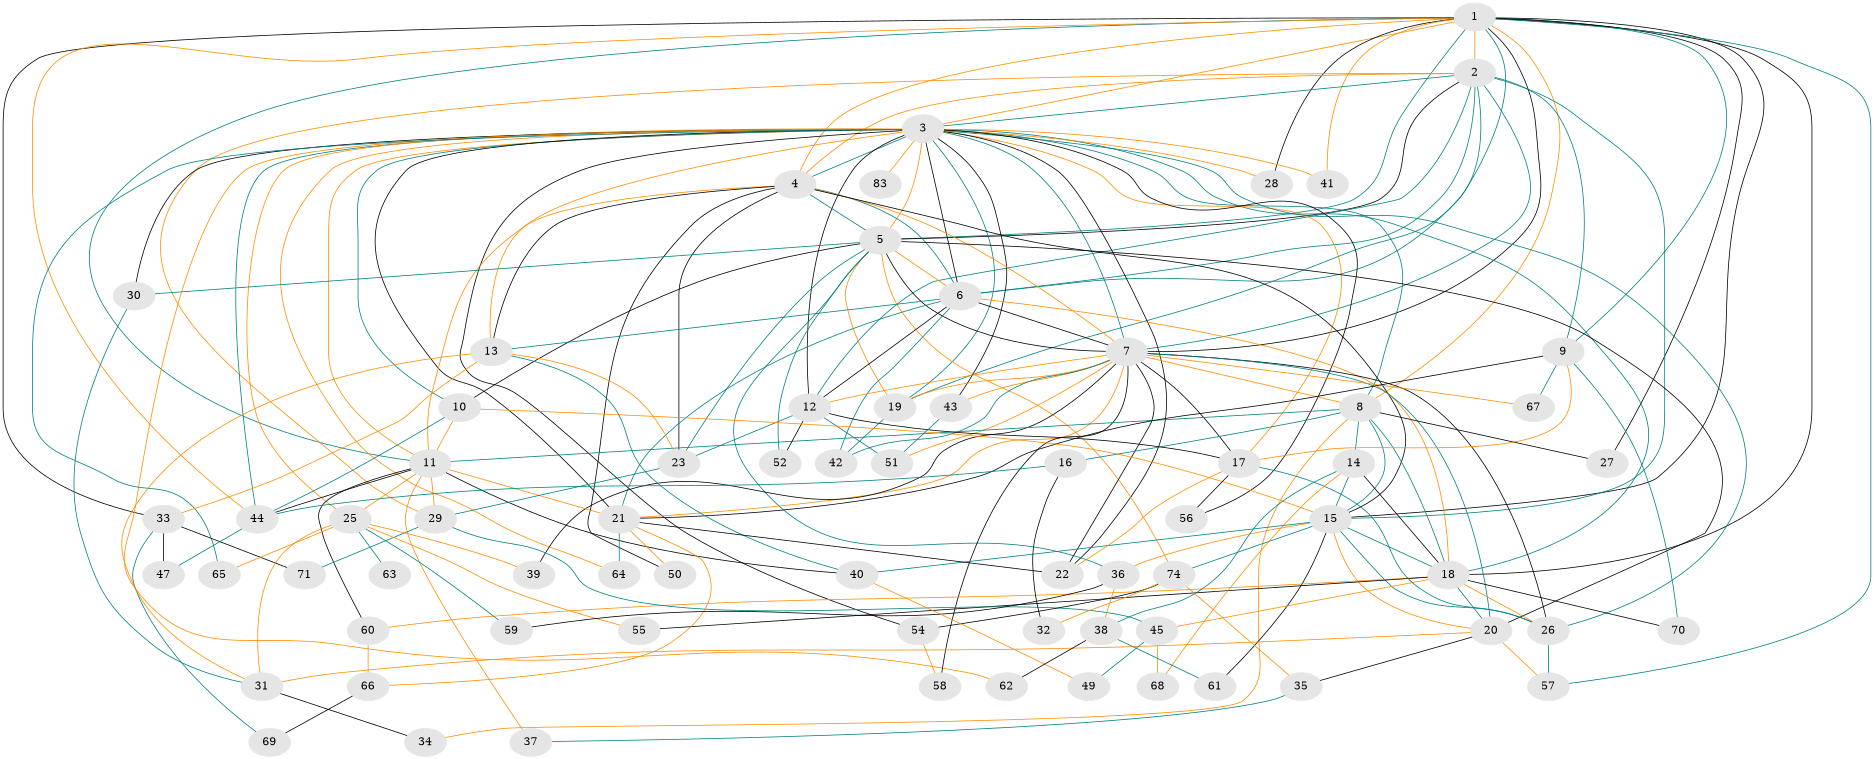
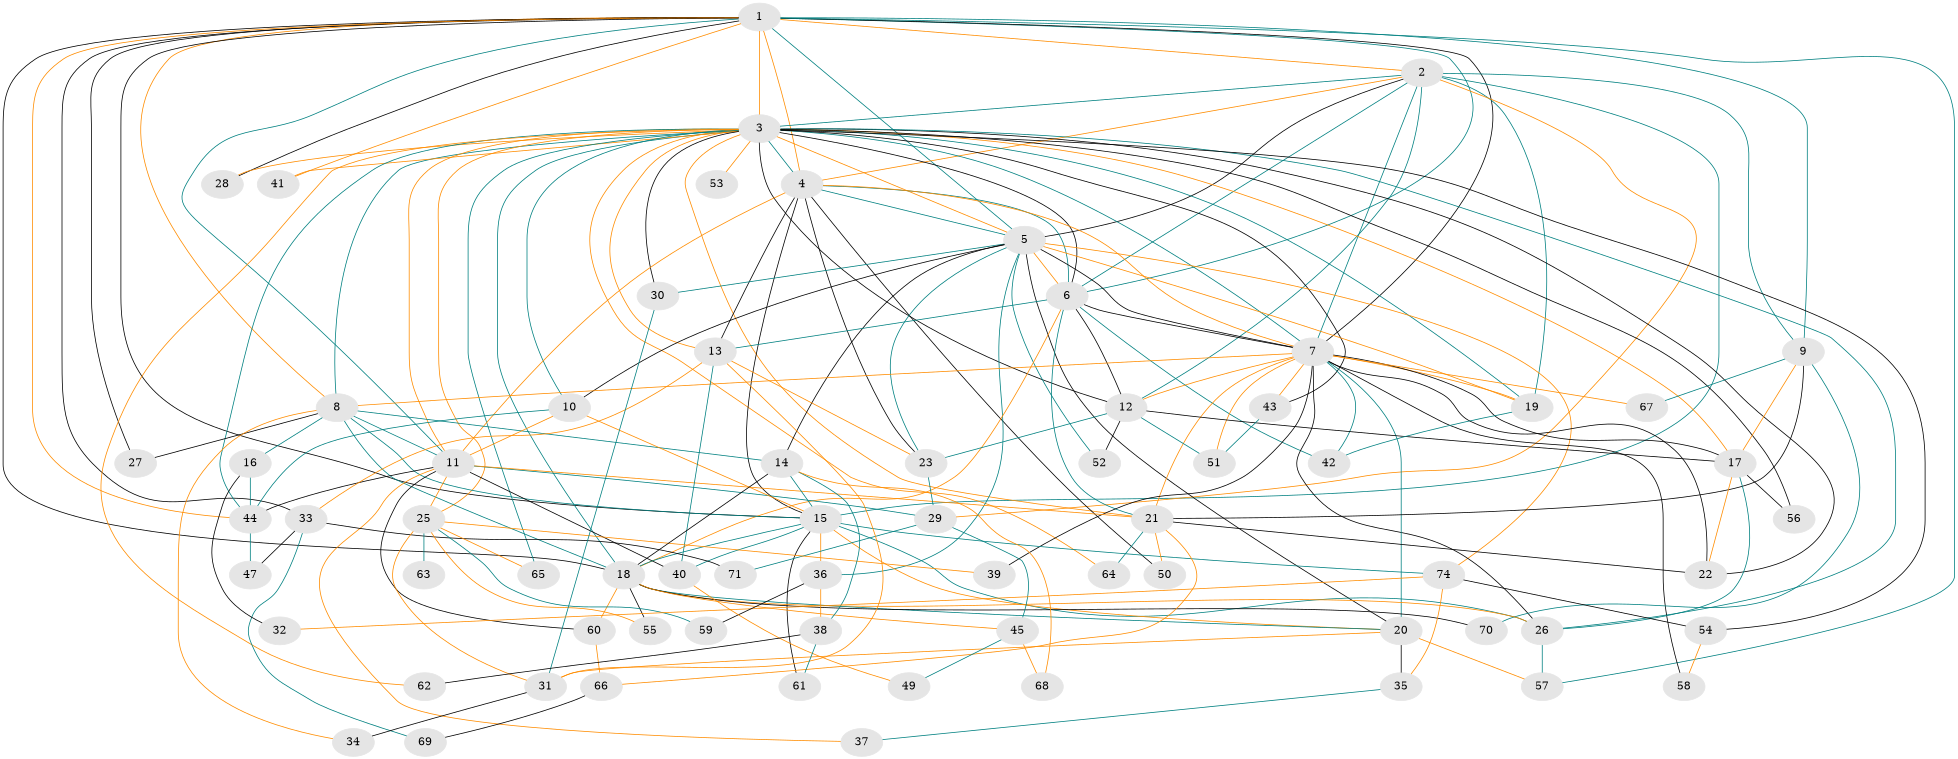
(410, 169) -> (810, 415)
(880, 184) -> (717, 184)
none -> (871, 319)
(432, 487) -> (706, 489)
